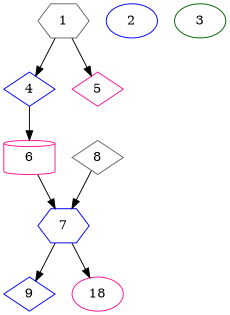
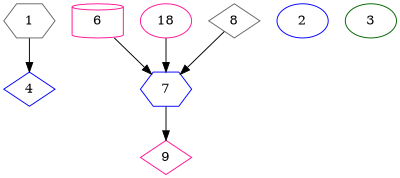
(98, 89) -> none
(29, 119) -> none
(79, 256) -> (166, 50)
(29, 294) -> (166, 157)
